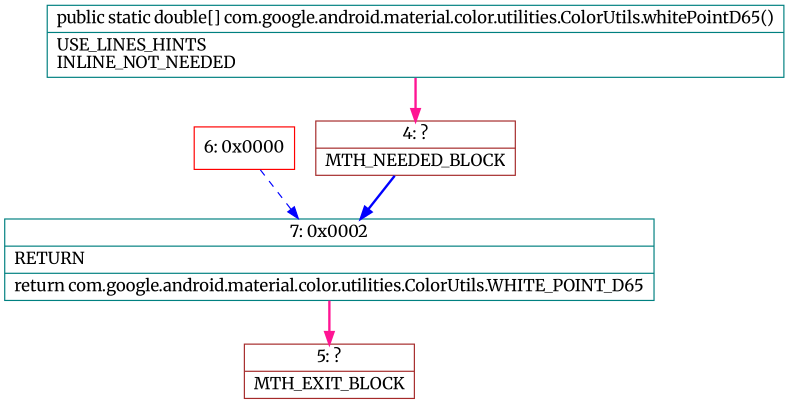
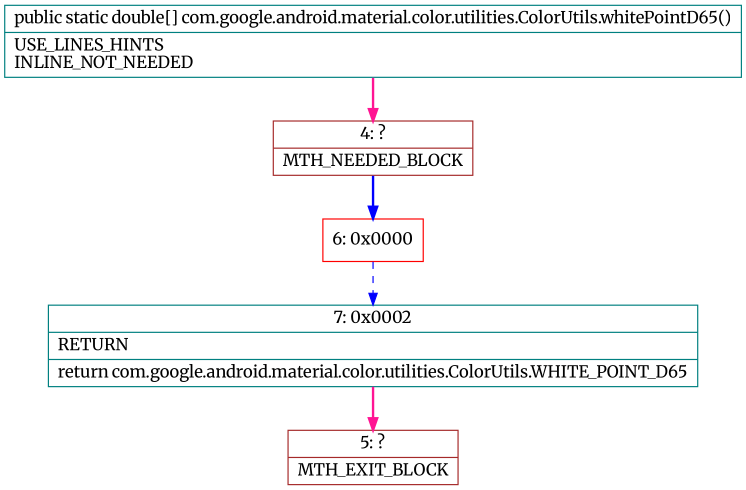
(382, 192) -> (373, 191)
